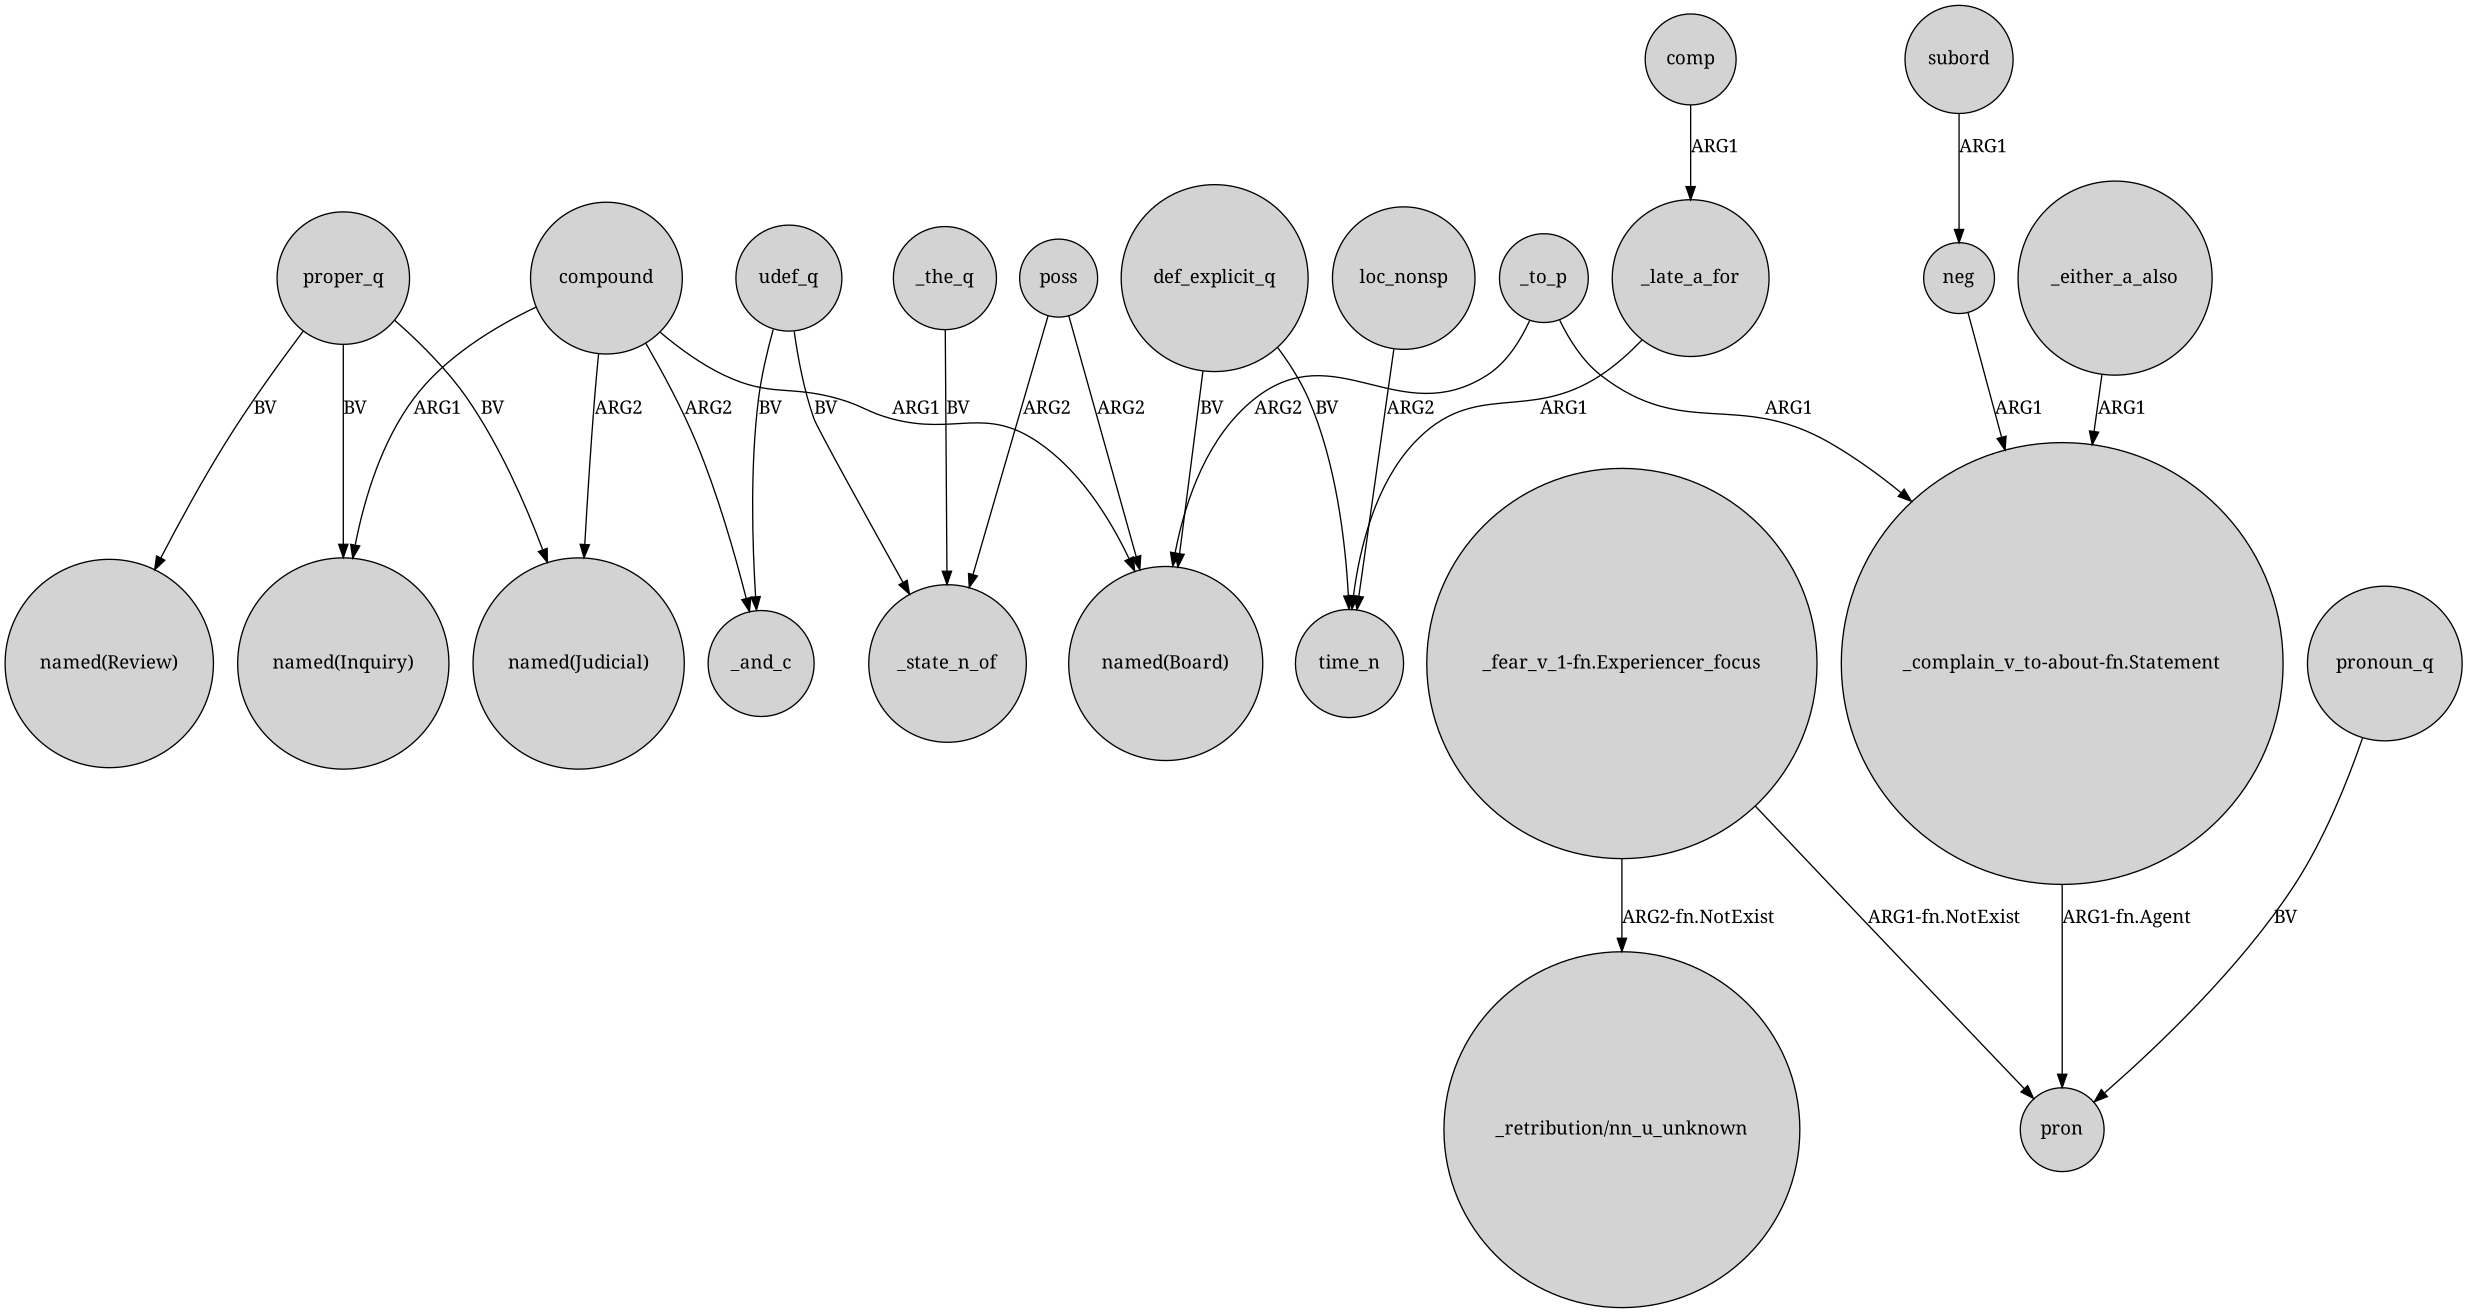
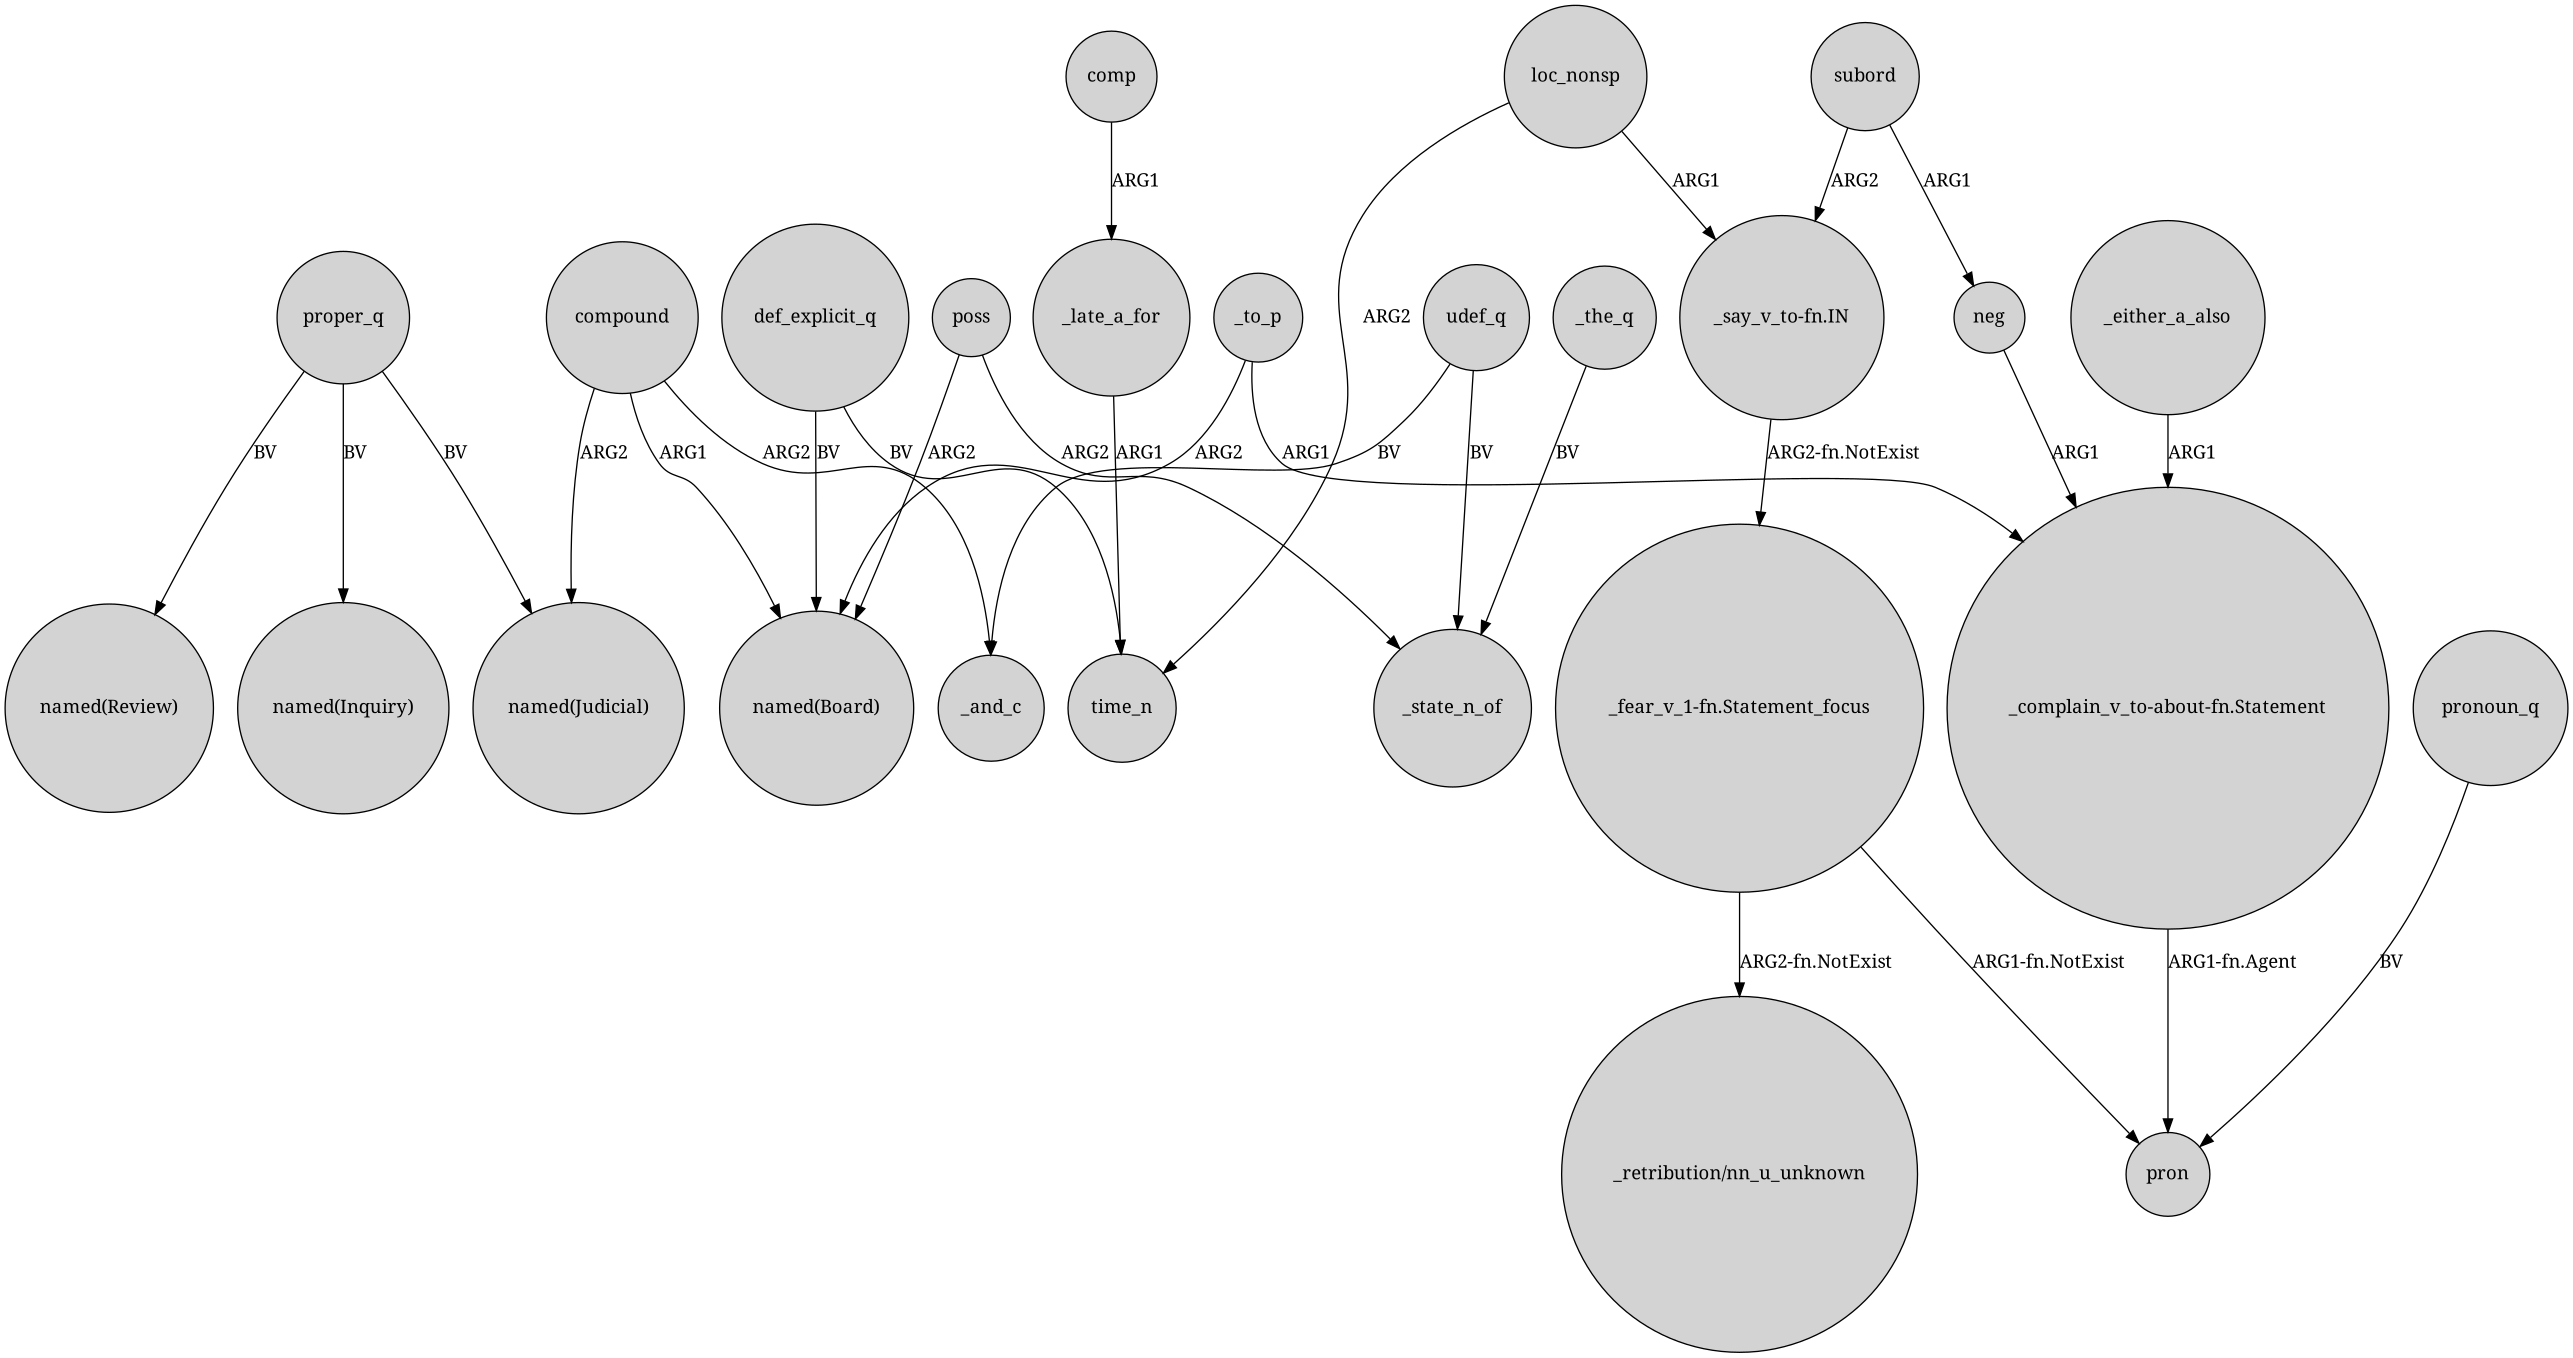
none -> (1782, 318)
(413, 400) -> none
(1622, 664) -> (1740, 708)
